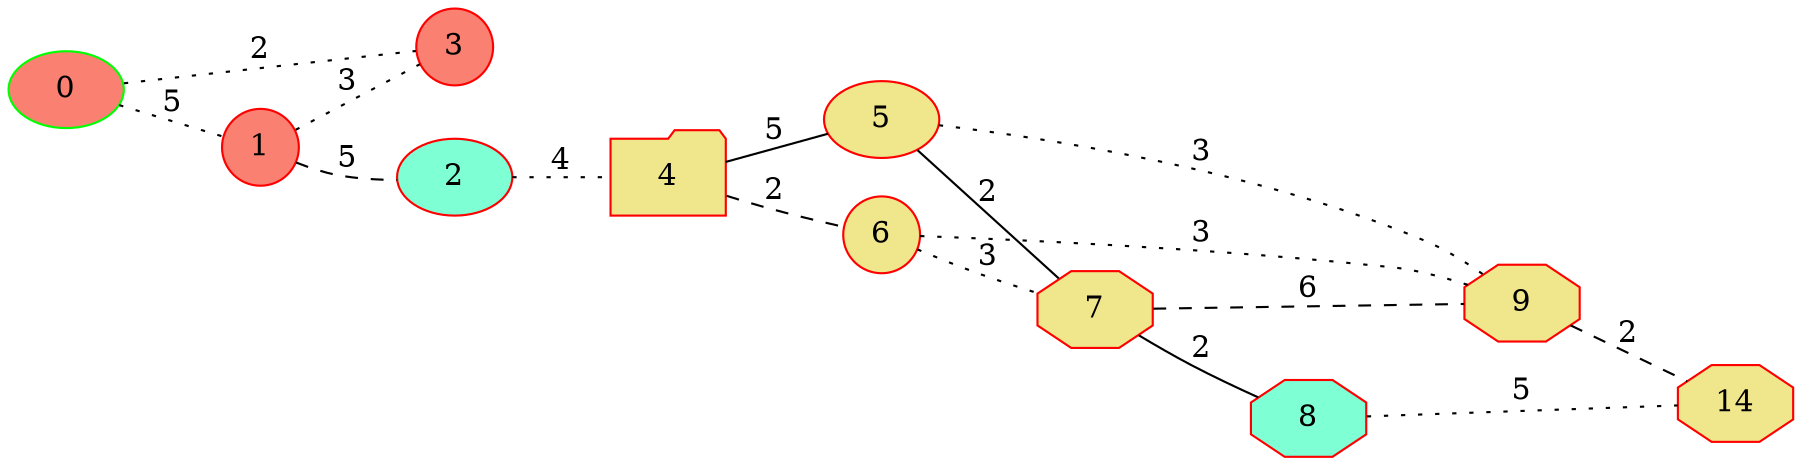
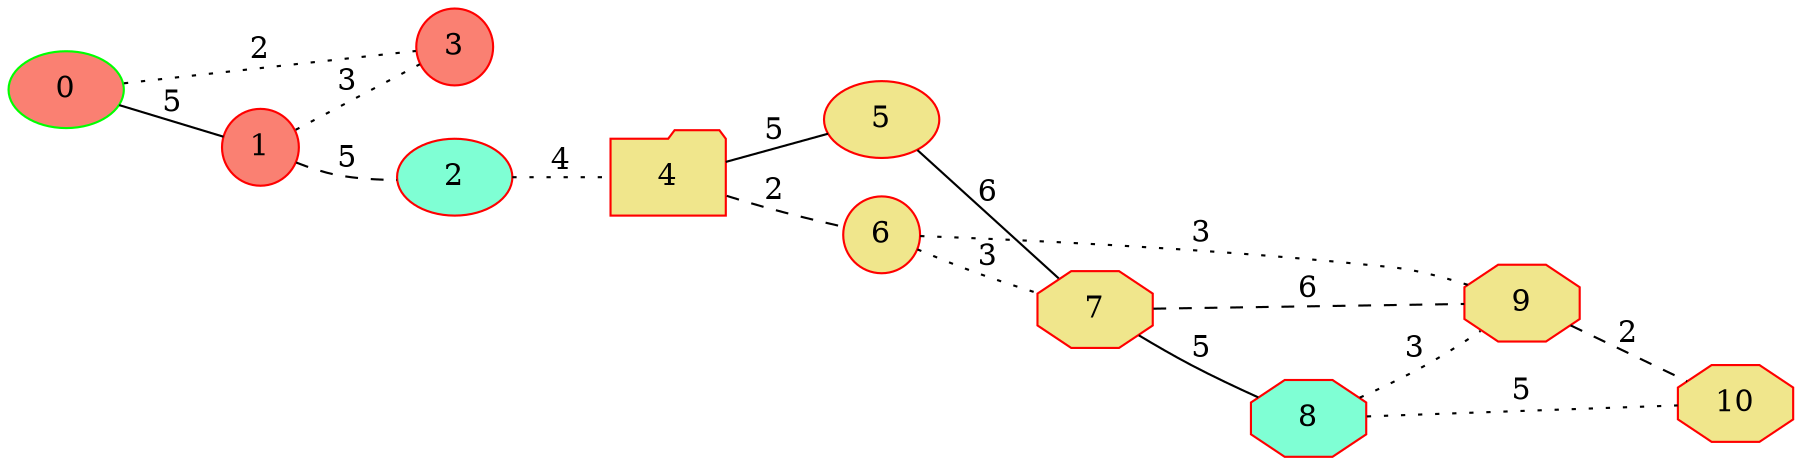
(171, 121) -> (171, 121)
(1219, 175) -> (1422, 367)
(988, 193) -> (988, 193)
(1202, 349) -> (1202, 349)
(1736, 403) -> (1736, 403)
